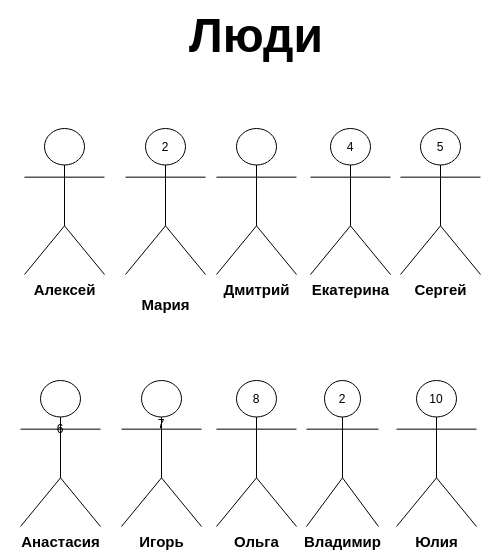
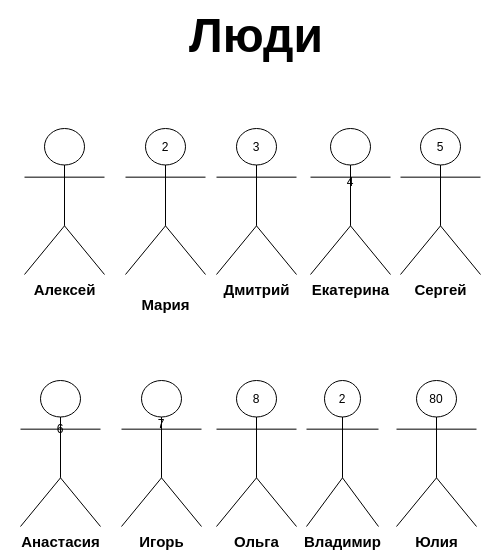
none -> (257, 148)
(351, 148) -> (351, 183)
(437, 400) -> (437, 400)
